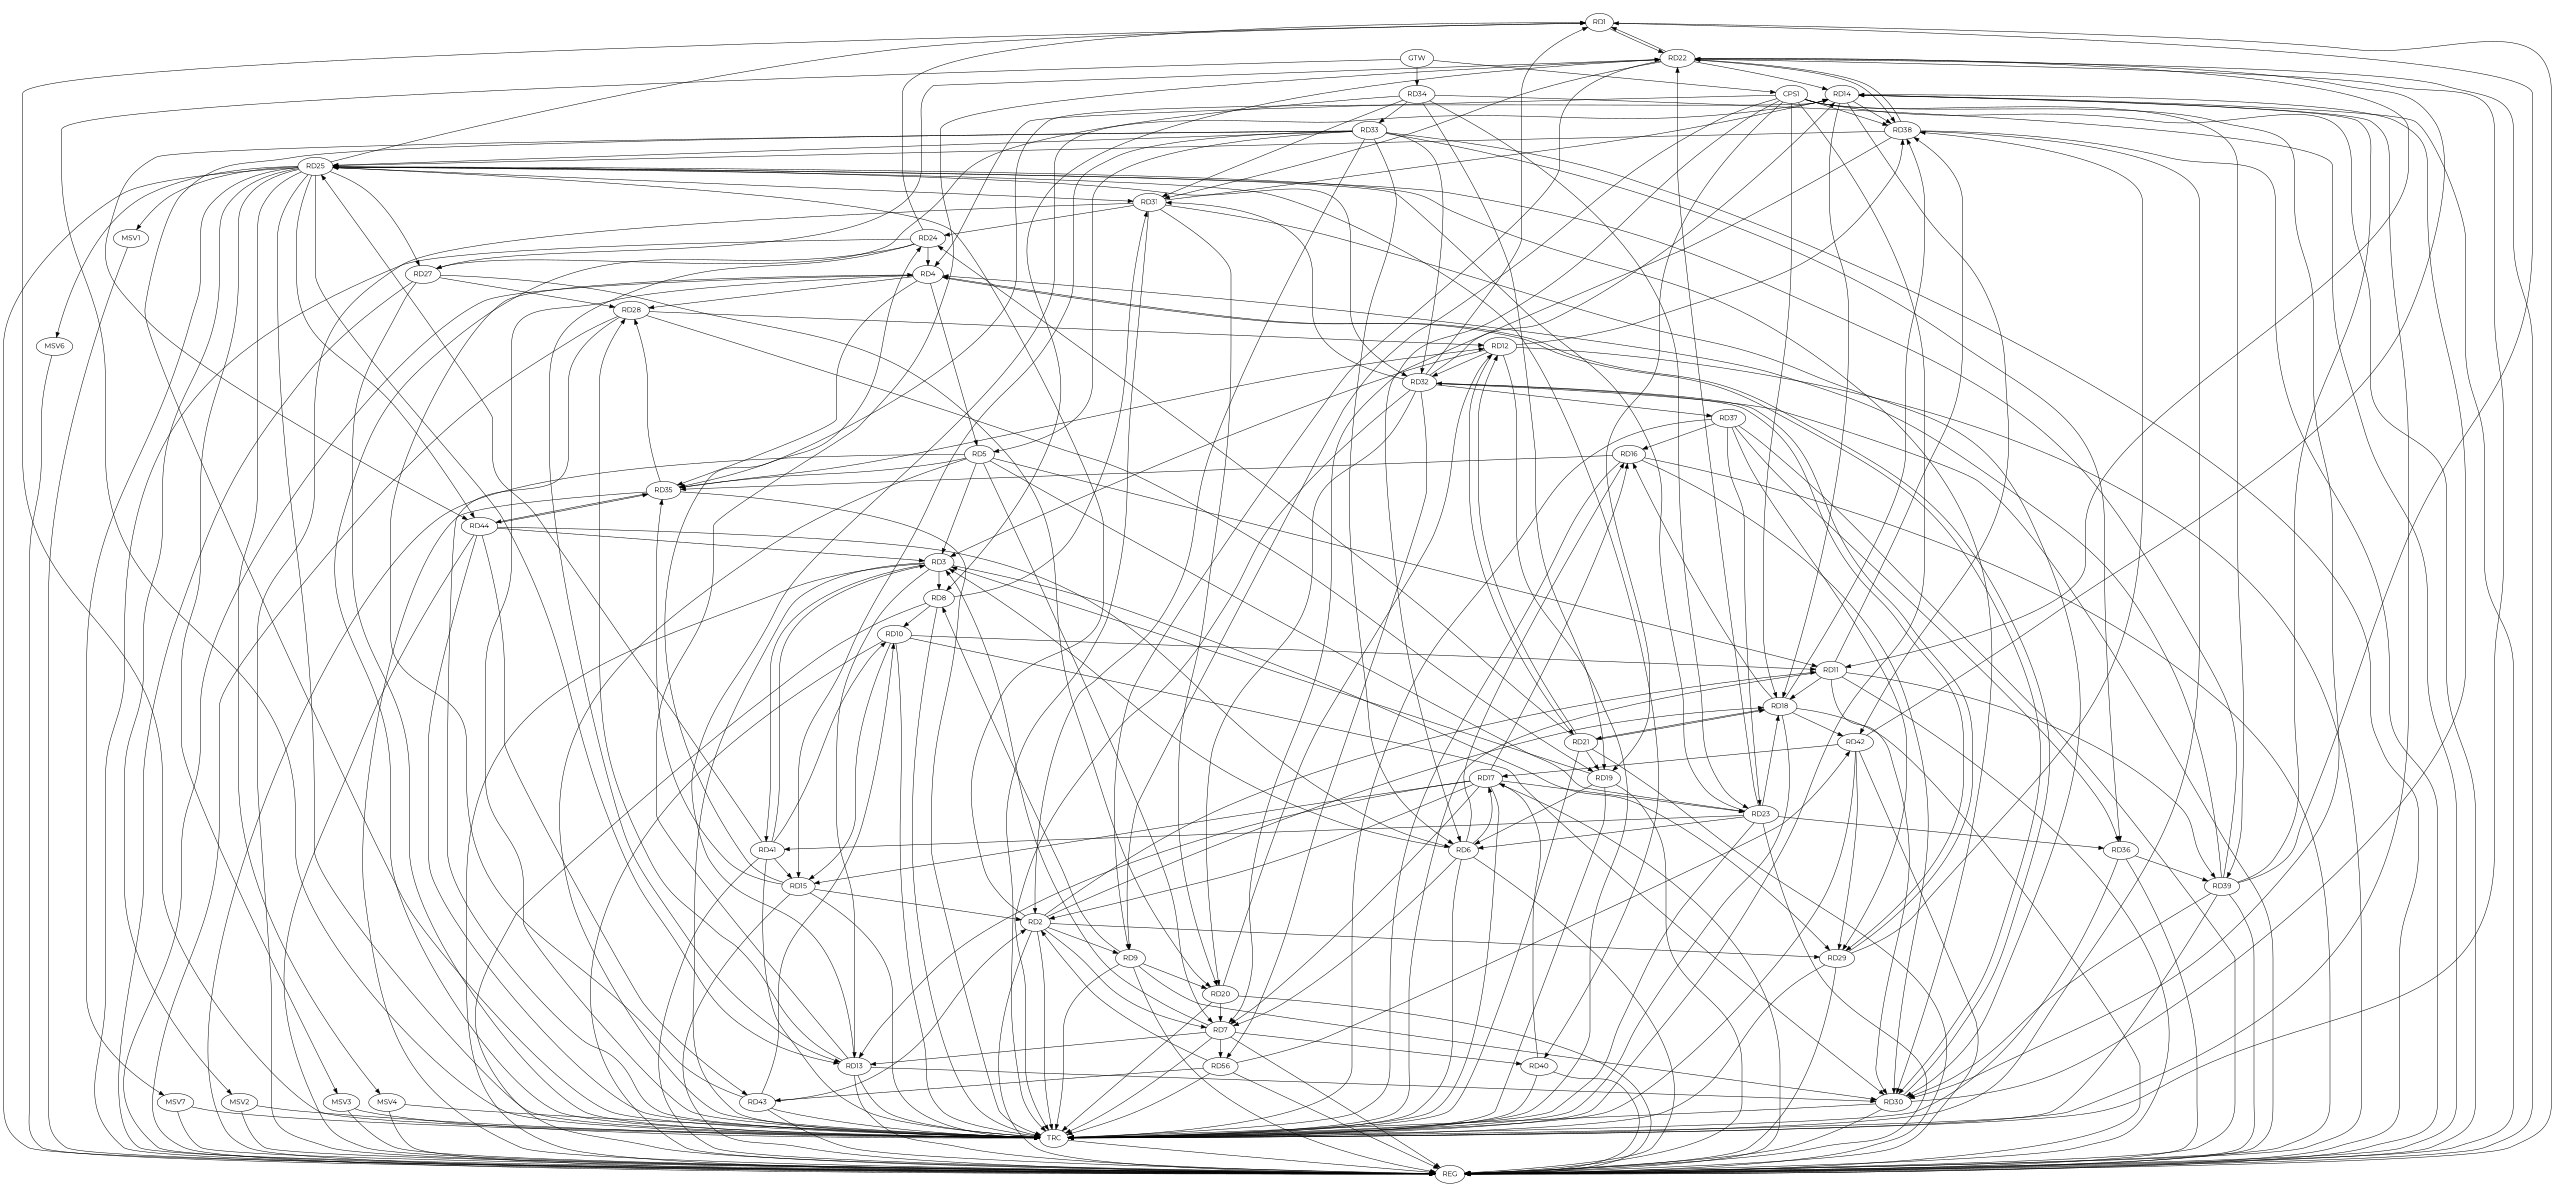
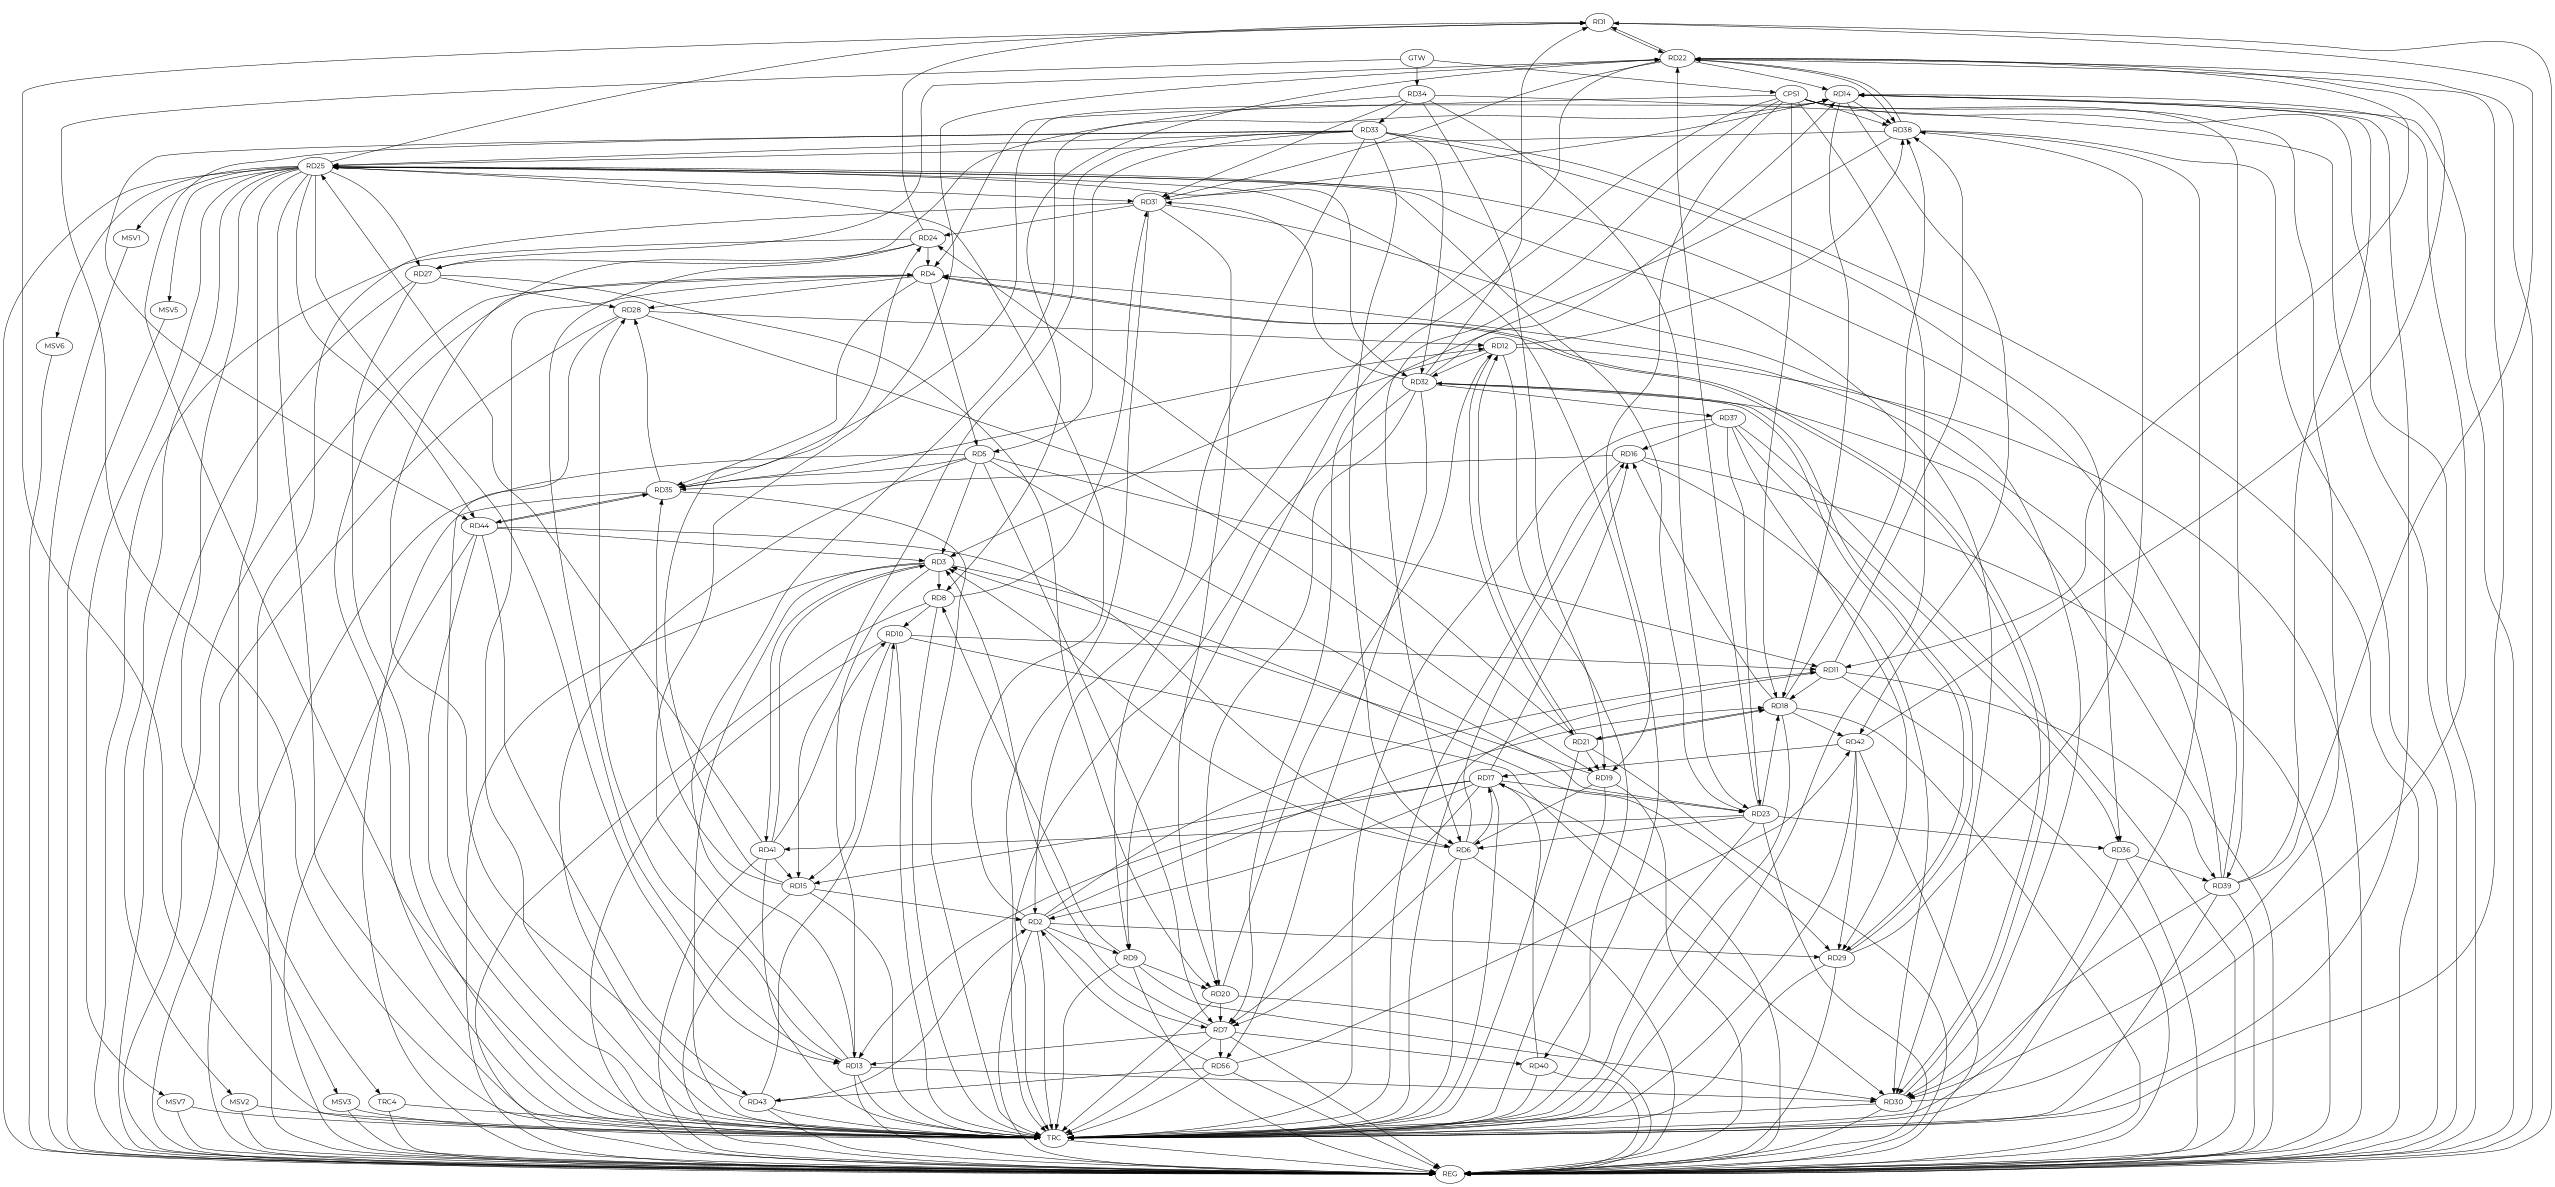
none -> (168, 310)
(1908, 872) -> none
(387, 1102) -> (387, 1102)
